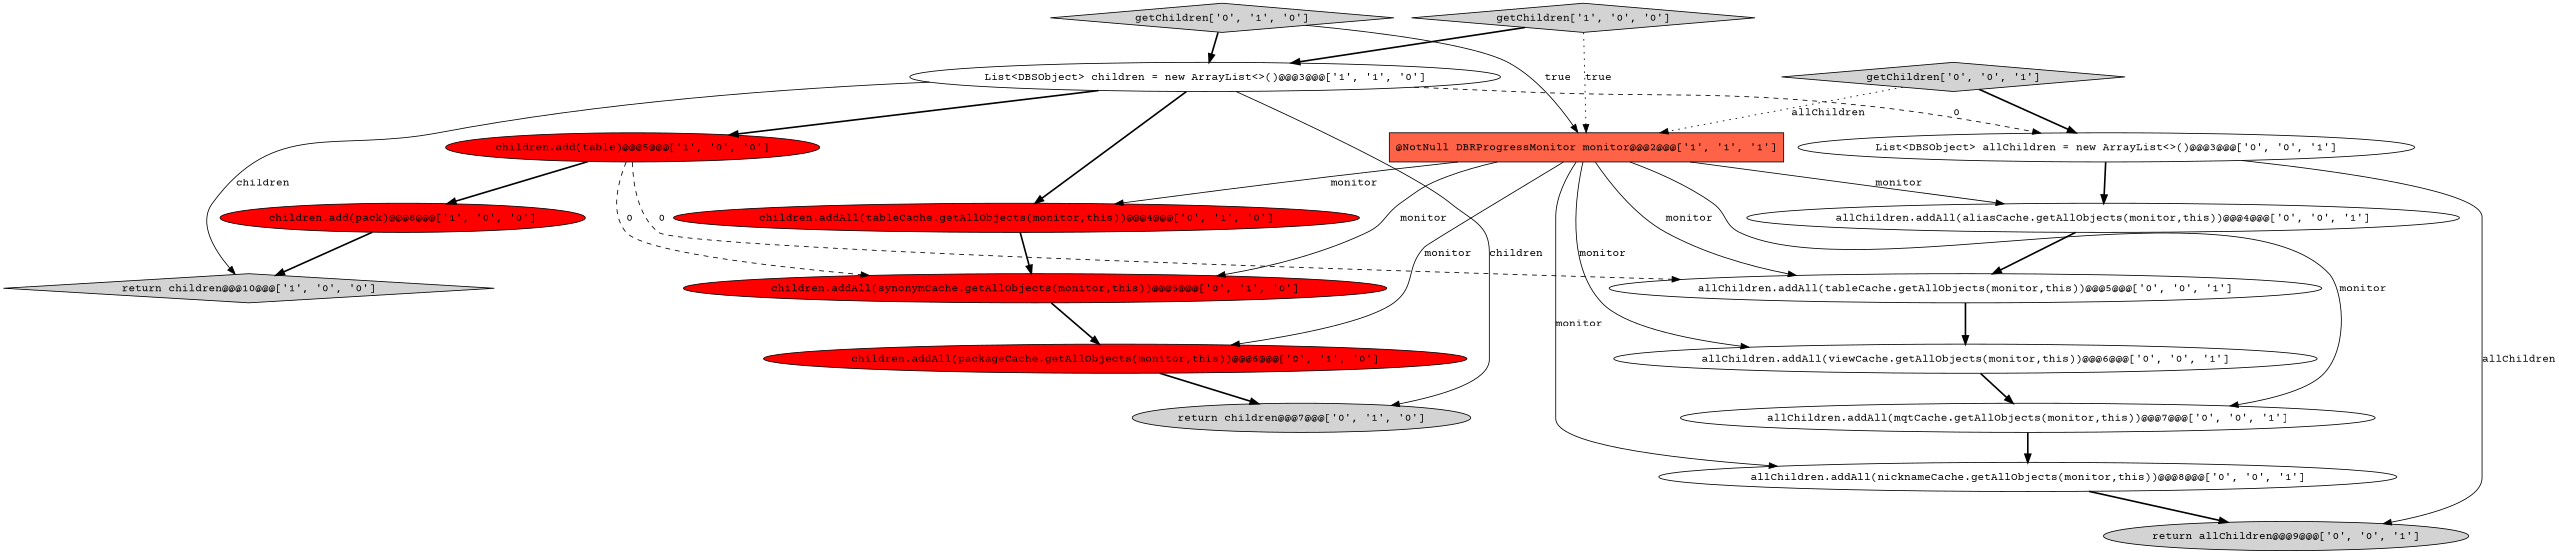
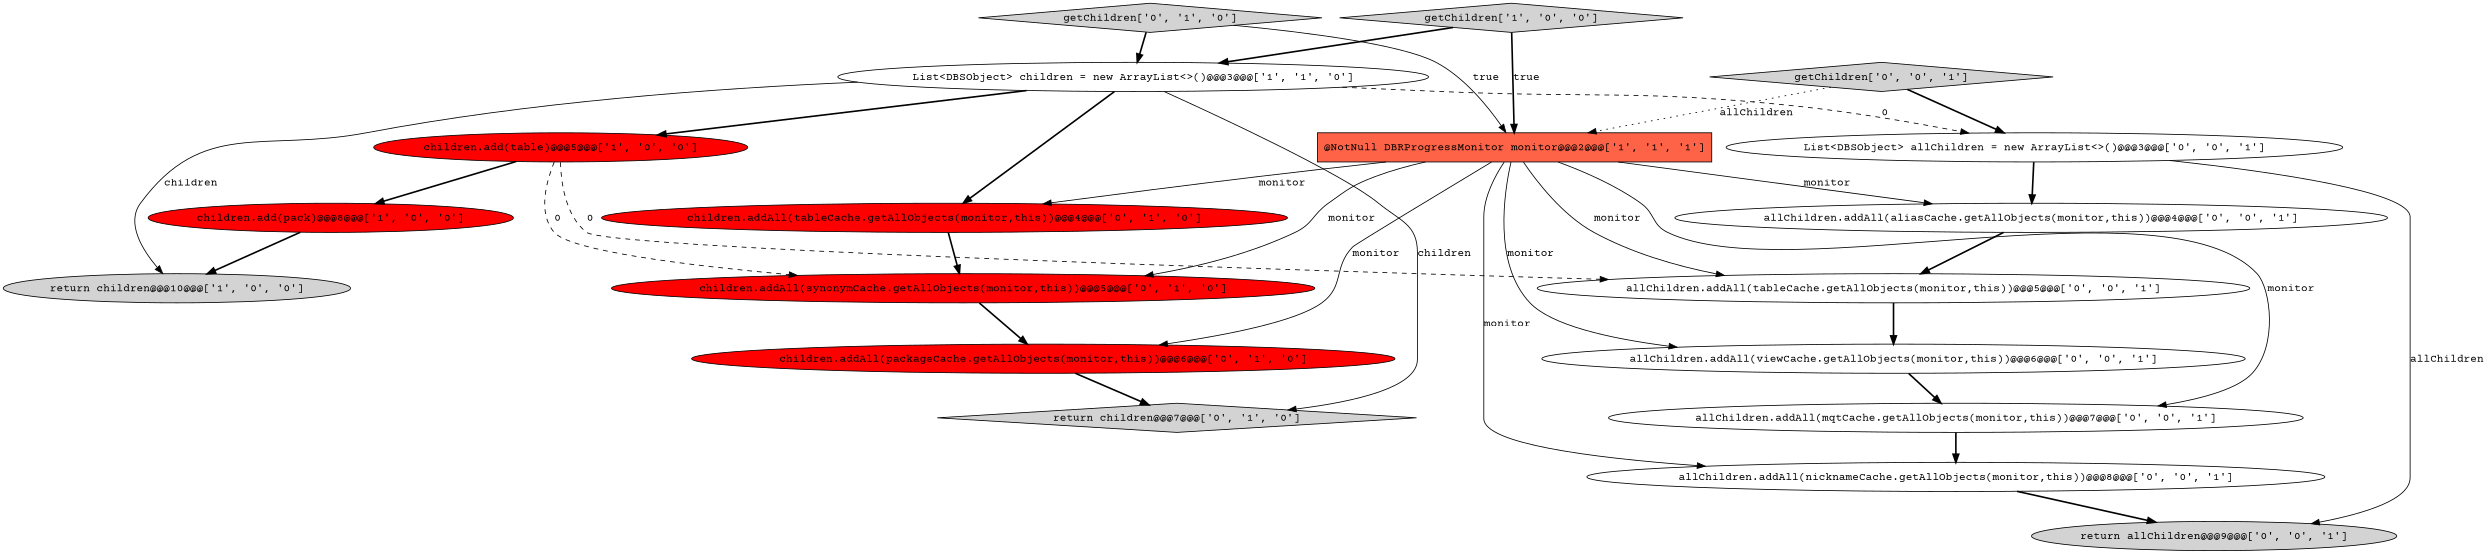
(1585, 78) -> (1513, 78)
(249, 288) -> (177, 288)
(1301, 418) -> (1177, 418)
